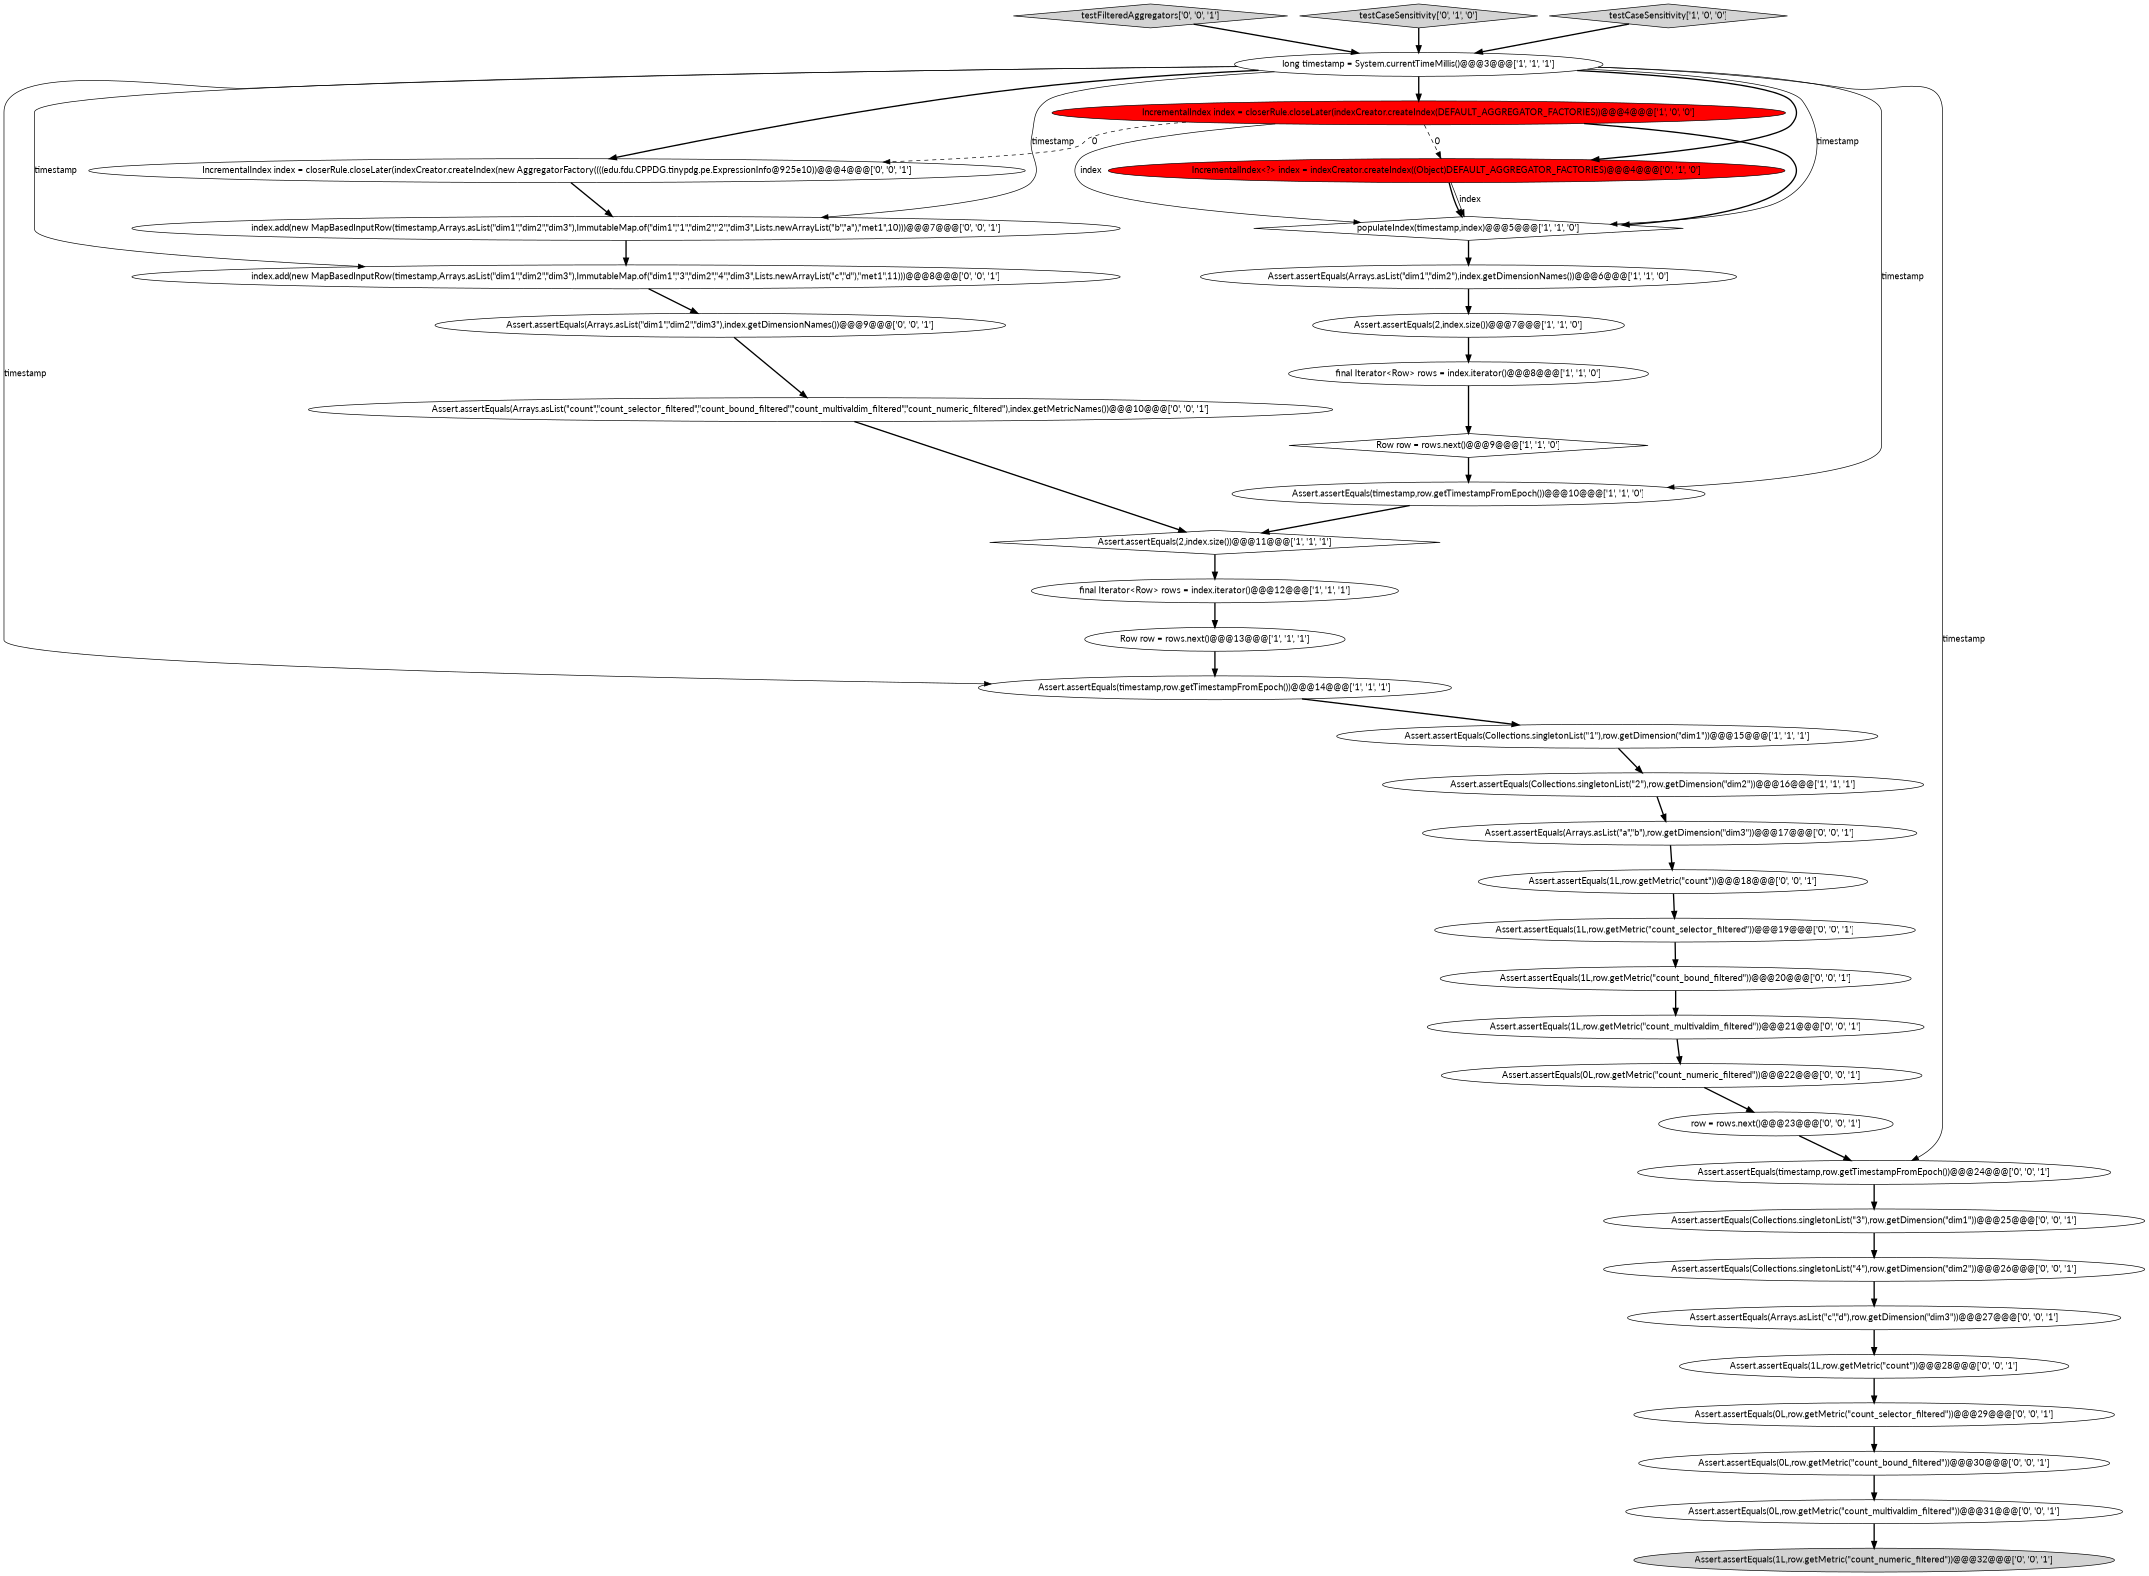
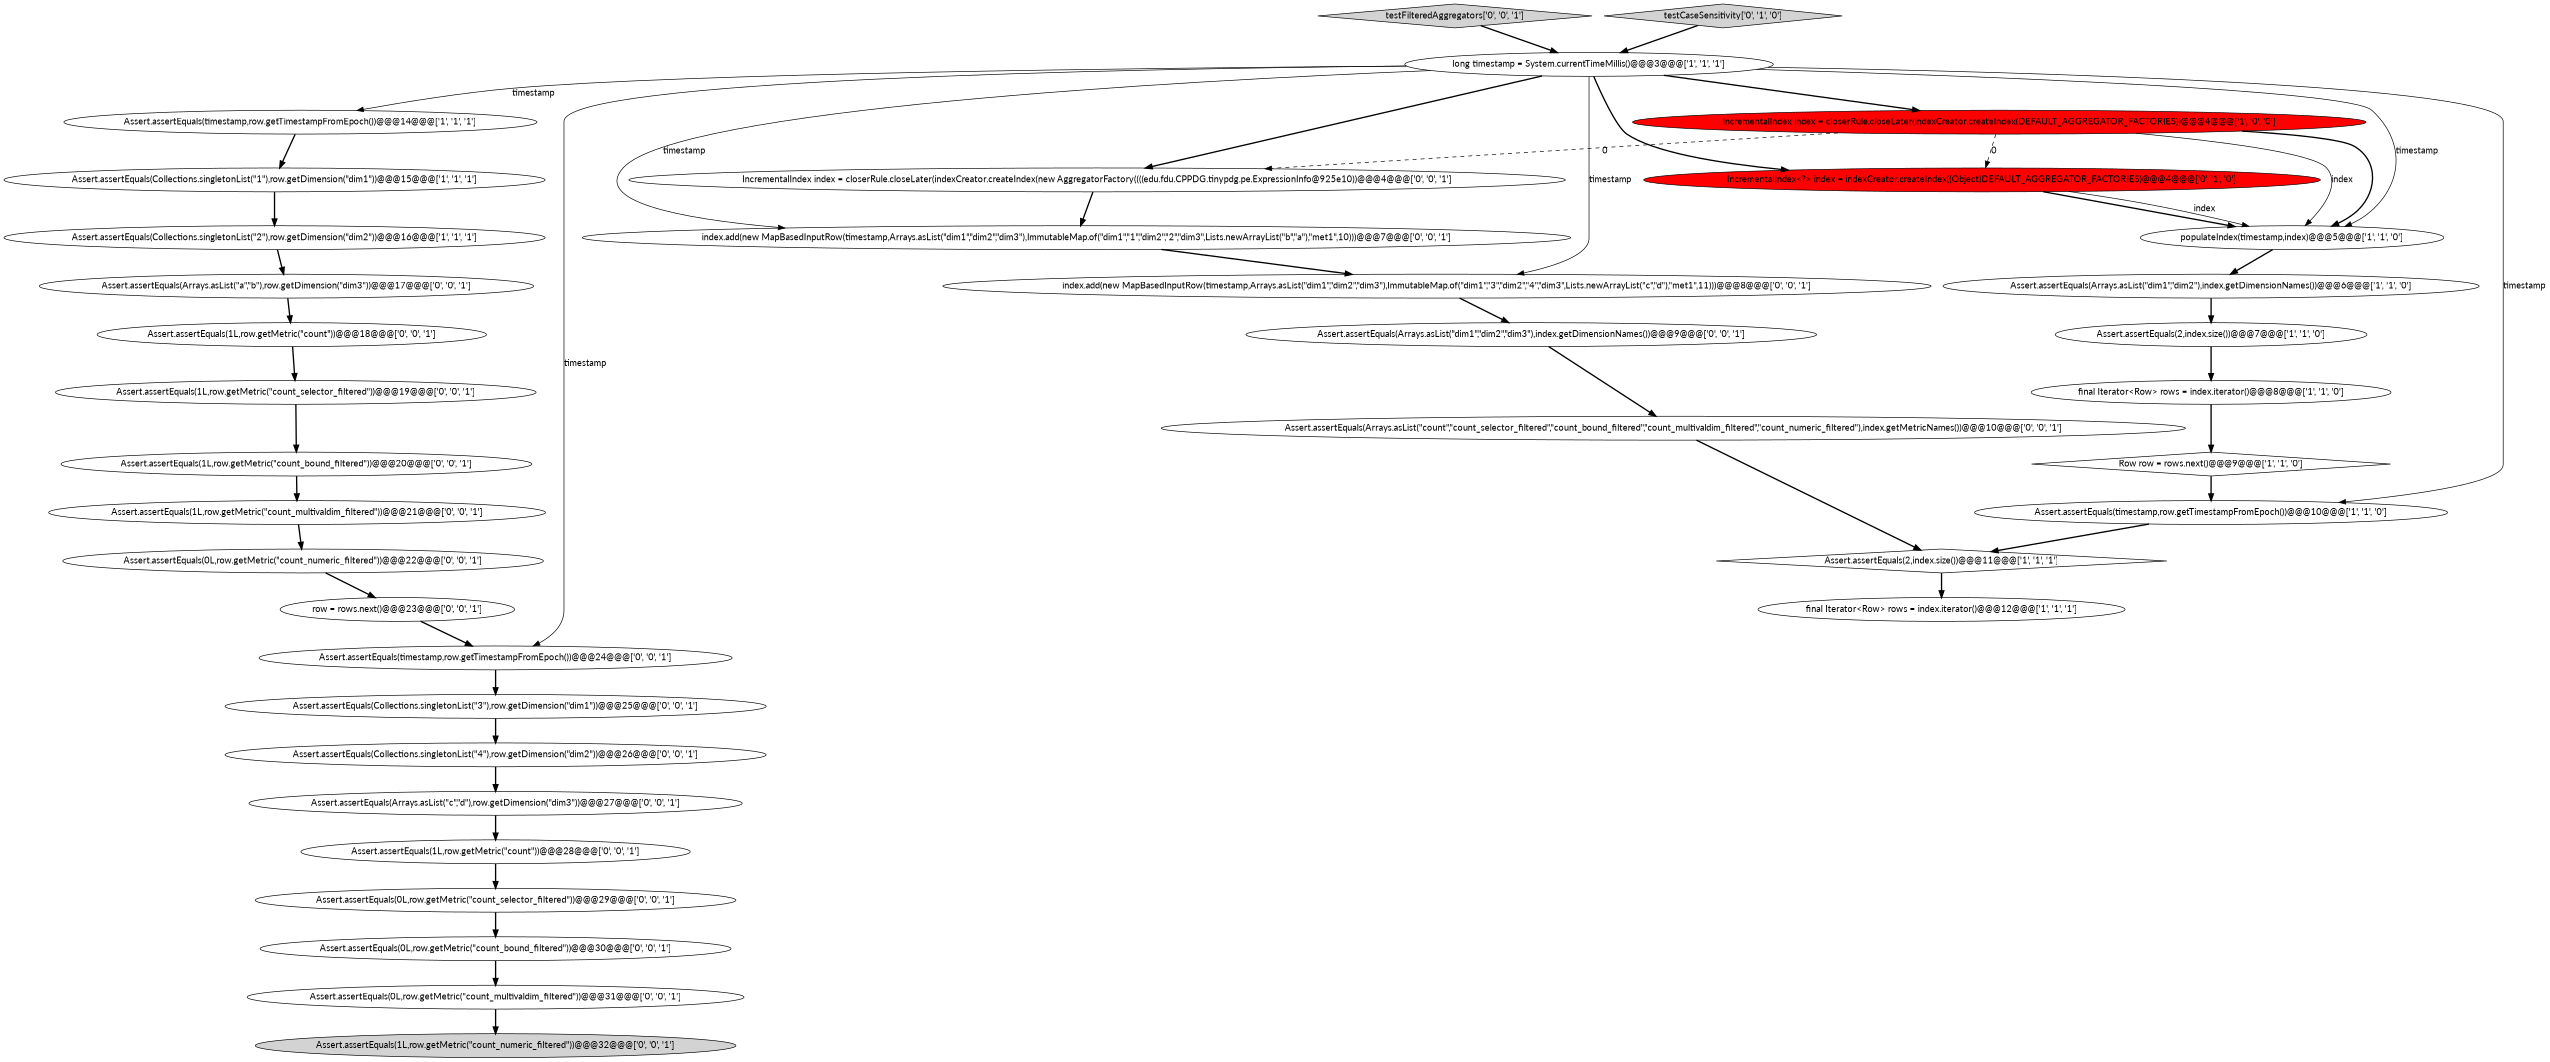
(1668, 16) -> none
(1469, 228) -> (2292, 238)
(1215, 639) -> none
